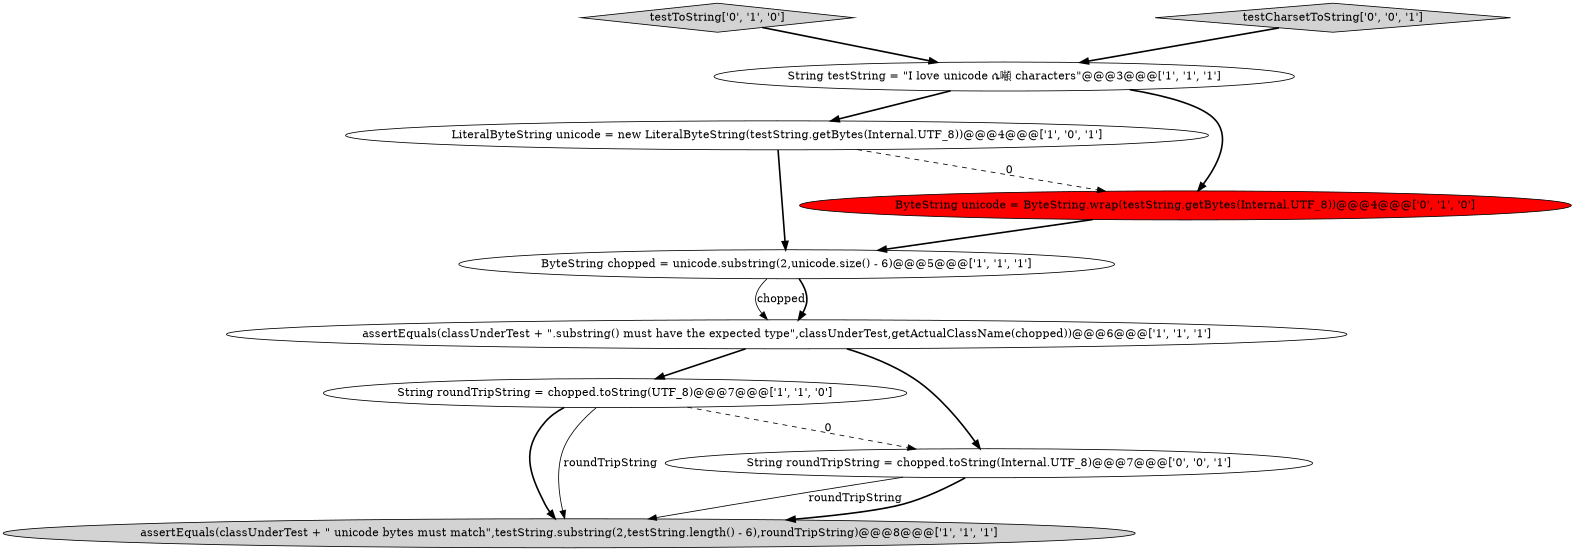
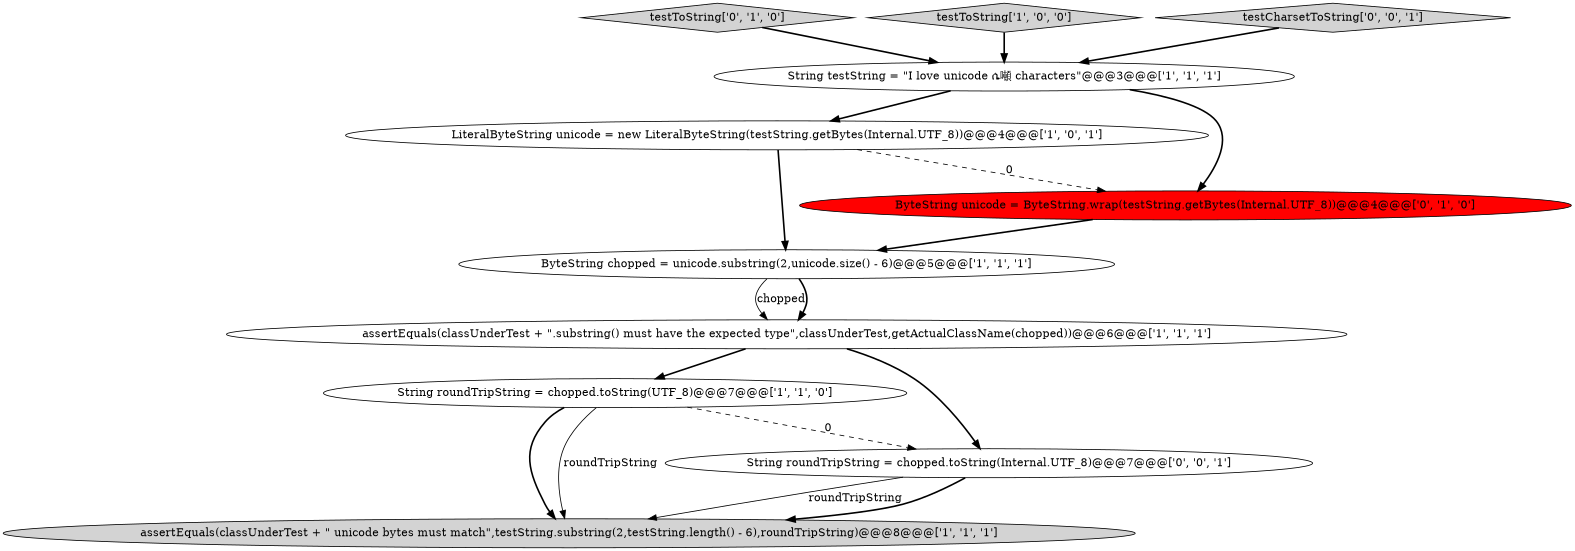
none -> (1004, 18)
